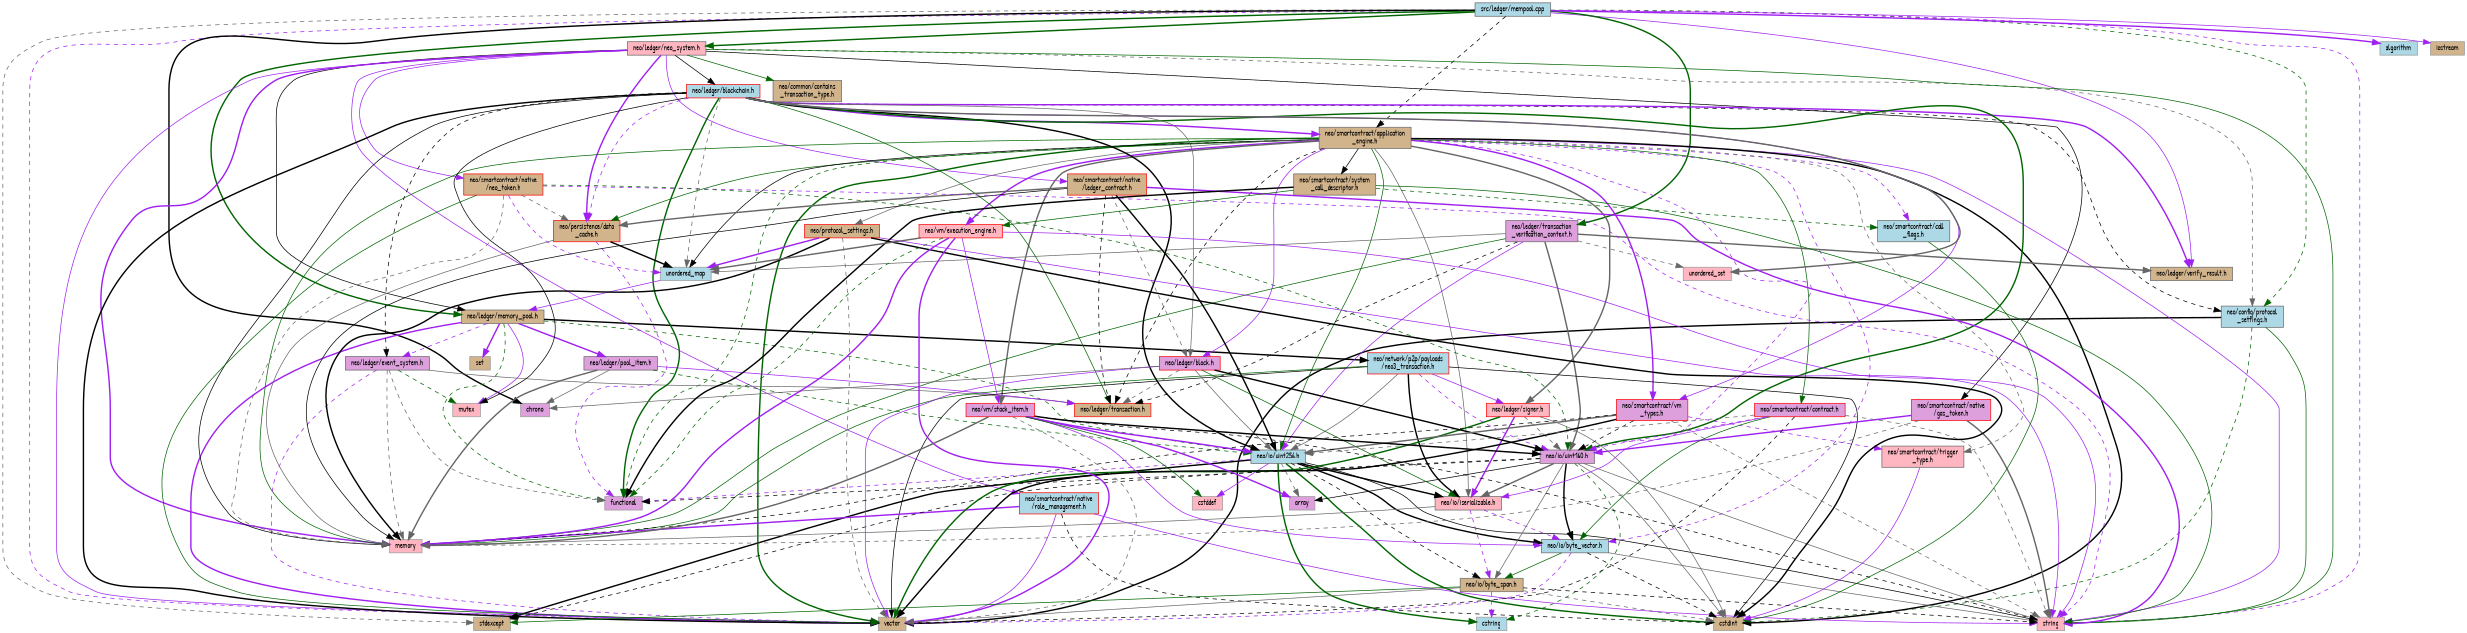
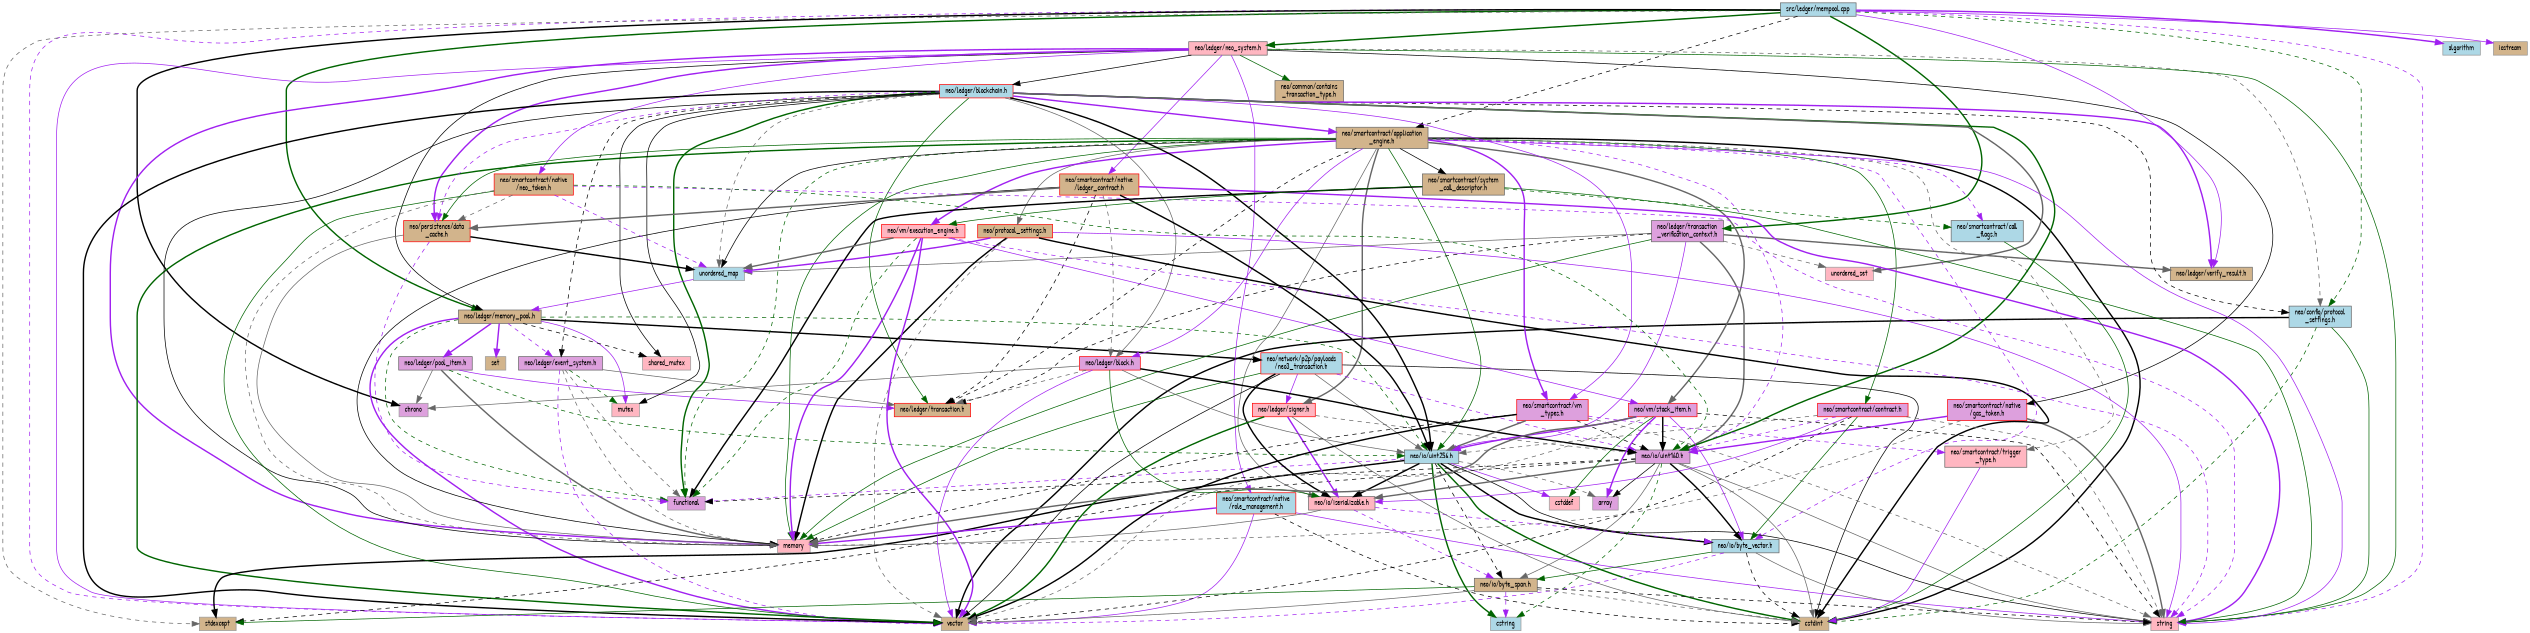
(1644, 315) -> (1699, 340)
none -> (667, 363)
